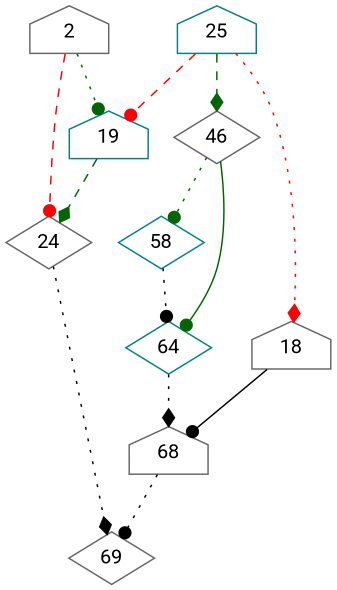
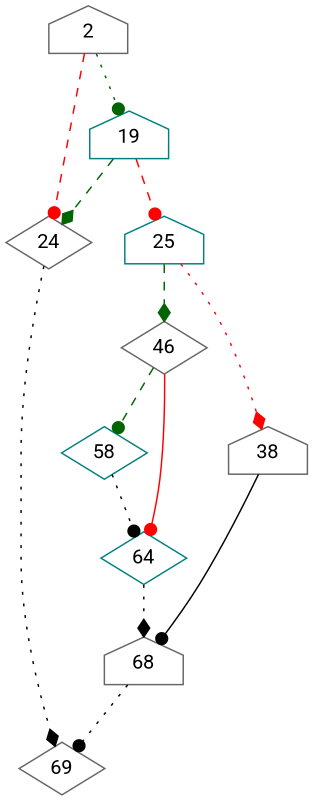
(165, 82) -> (145, 184)
(192, 185) -> (137, 395)
(222, 244) -> (163, 449)
(291, 348) -> (268, 453)
